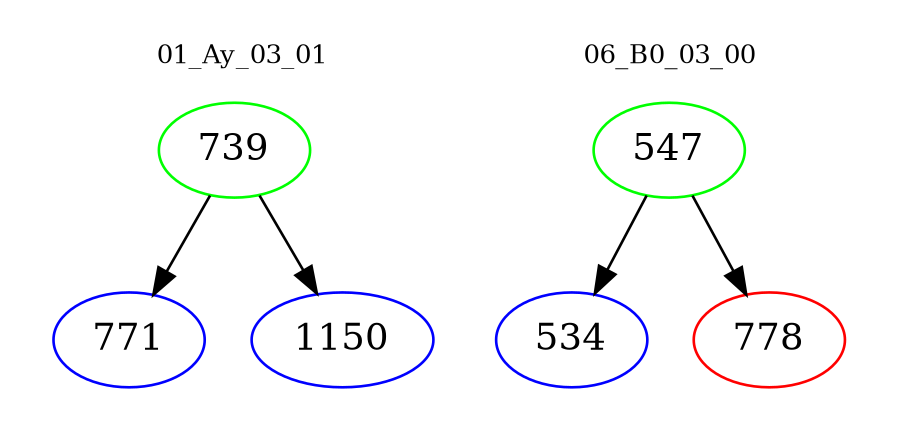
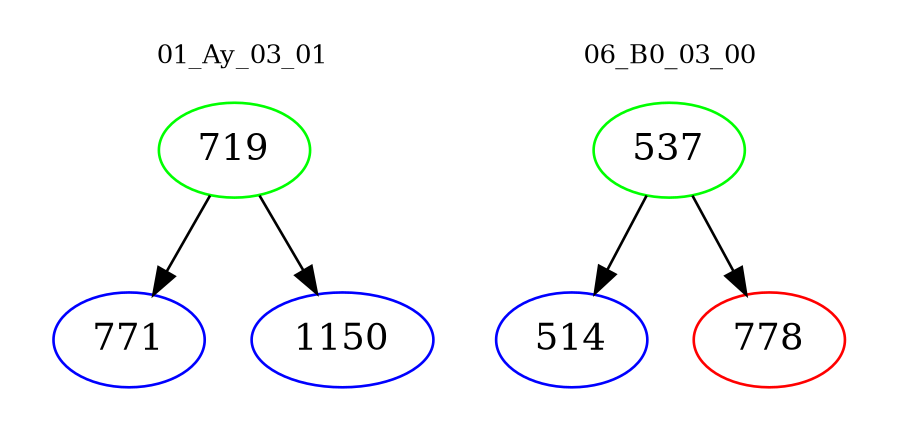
(234, 150) -> (234, 150)
(669, 150) -> (669, 150)
(572, 340) -> (572, 340)
